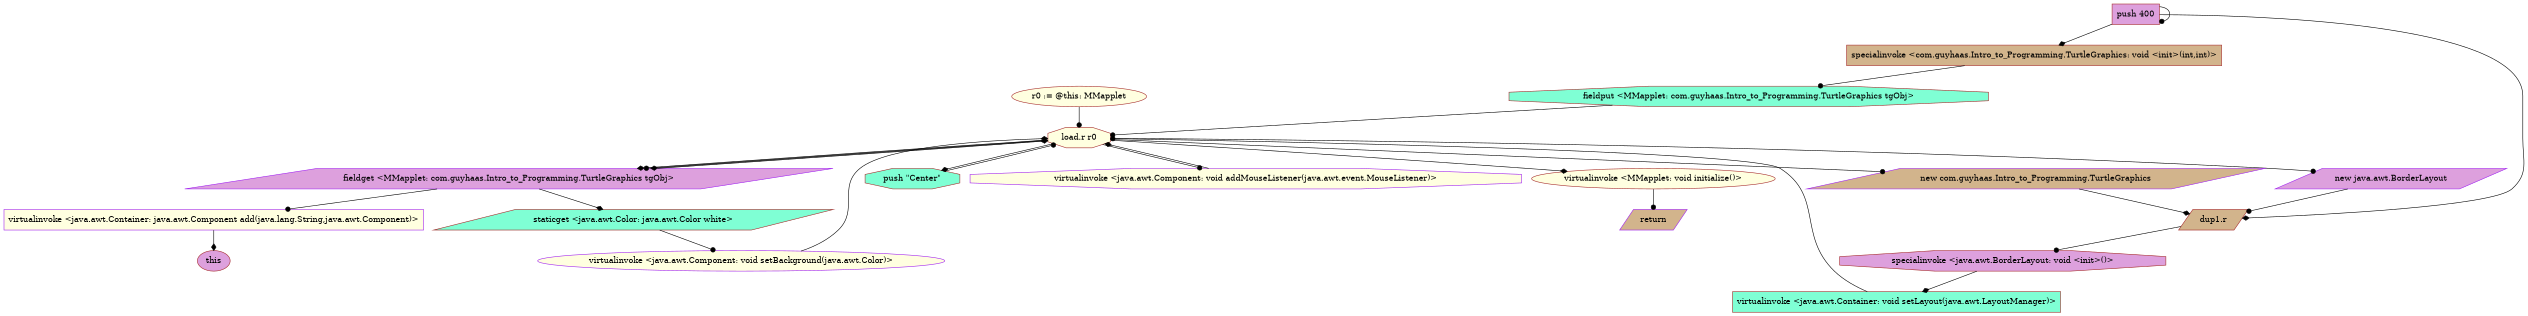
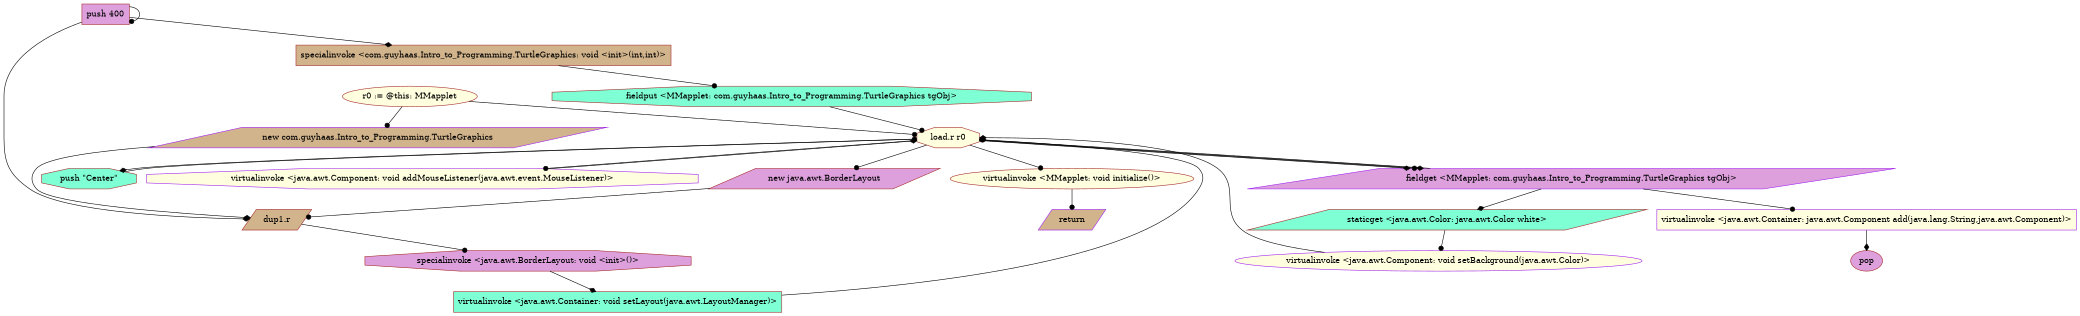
(1336, 155) -> (1004, 156)
(1495, 156) -> (395, 115)
(2391, 179) -> (824, 179)
(214, 261) -> (1867, 261)
